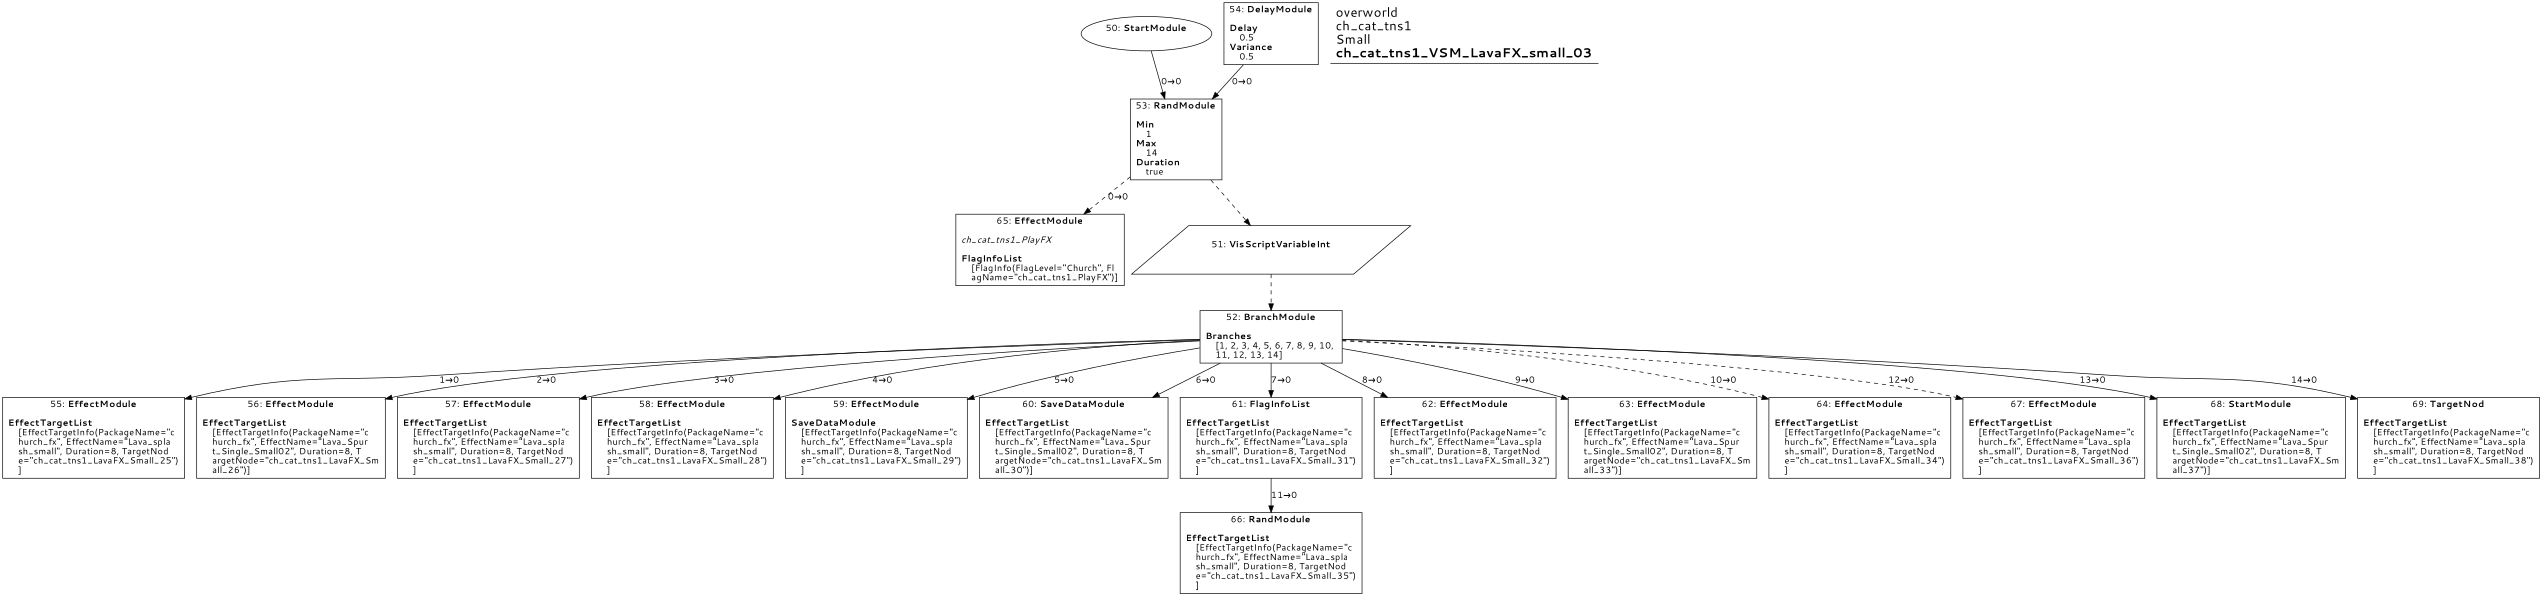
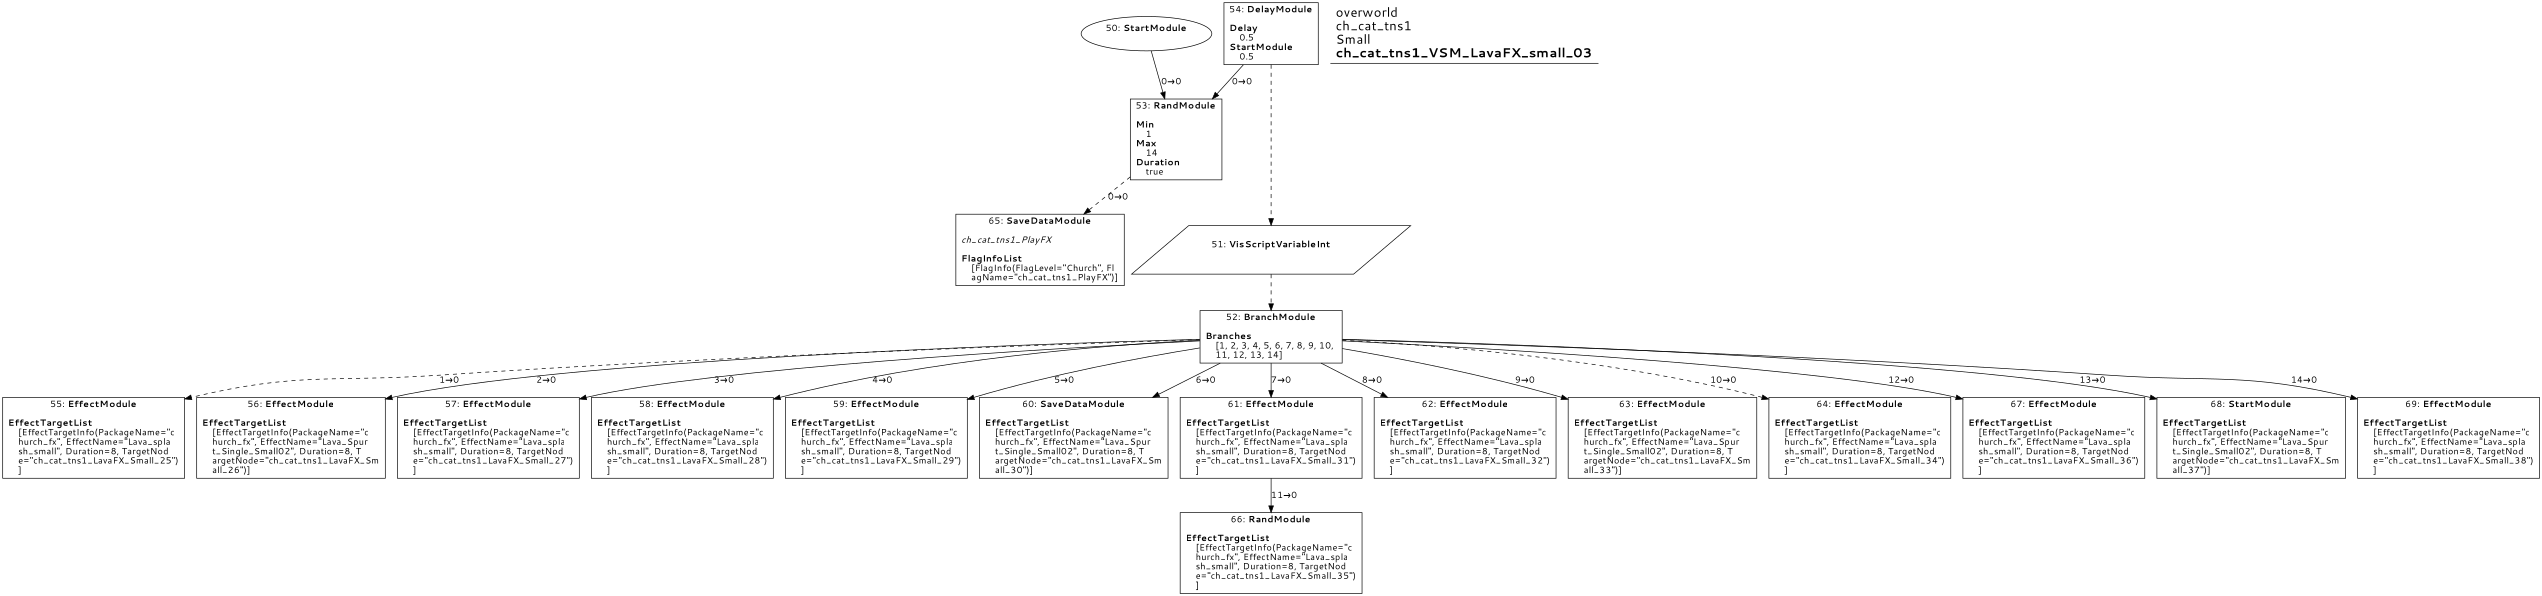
(1251, 47) -> (1261, 47)
(1228, 200) -> (1271, 142)
(1049, 221) -> (1049, 221)
(1650, 360) -> (1650, 360)
(619, 364) -> (619, 364)
(1280, 404) -> (1280, 404)
(2457, 404) -> (2457, 404)
(834, 423) -> (833, 423)
